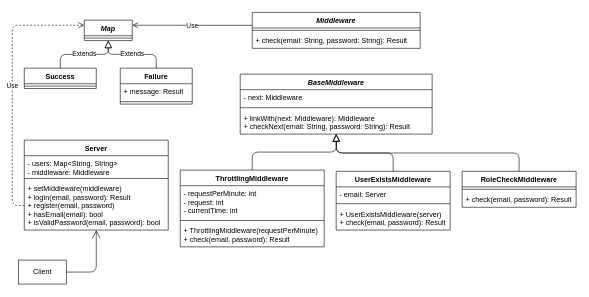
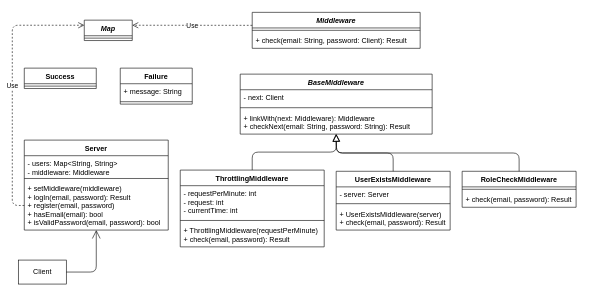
(224, 25) -> (224, 25)
(339, 41) -> (338, 41)
(77, 54) -> none
(137, 54) -> none
(154, 92) -> (154, 92)
(275, 98) -> (267, 98)
(365, 195) -> (369, 195)
